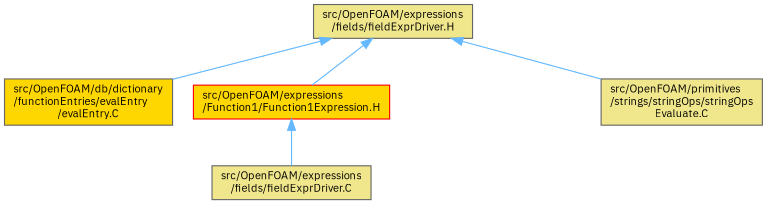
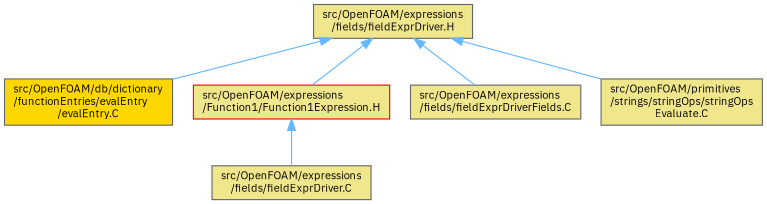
(292, 102) -> (292, 102)
none -> (496, 102)
